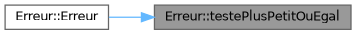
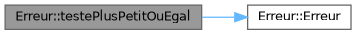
(125, 17) -> (218, 17)
